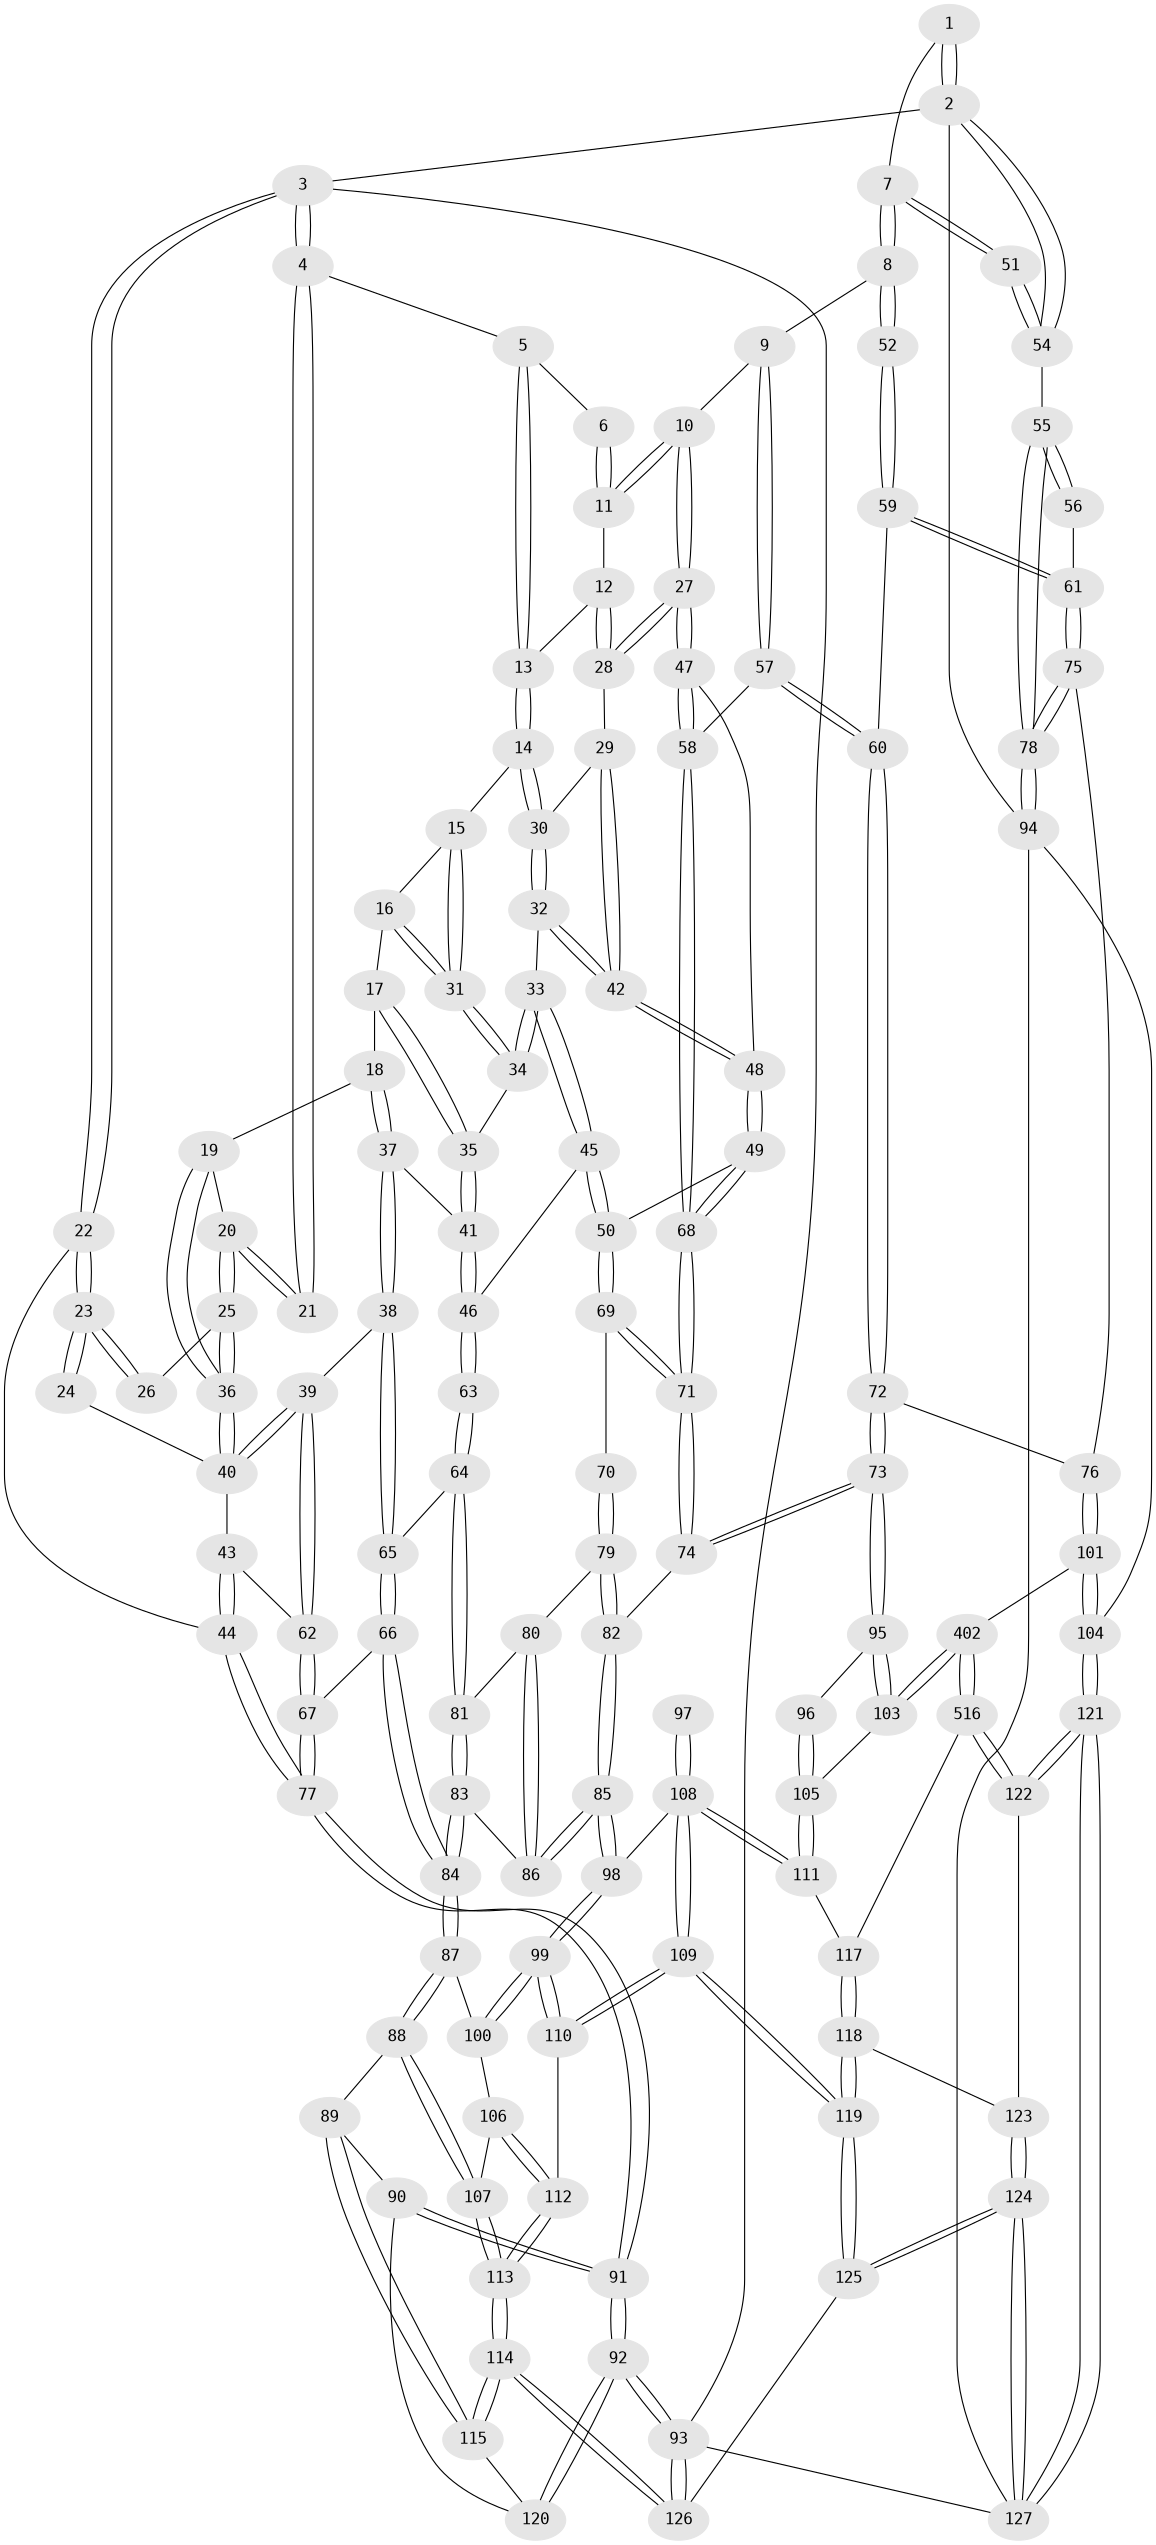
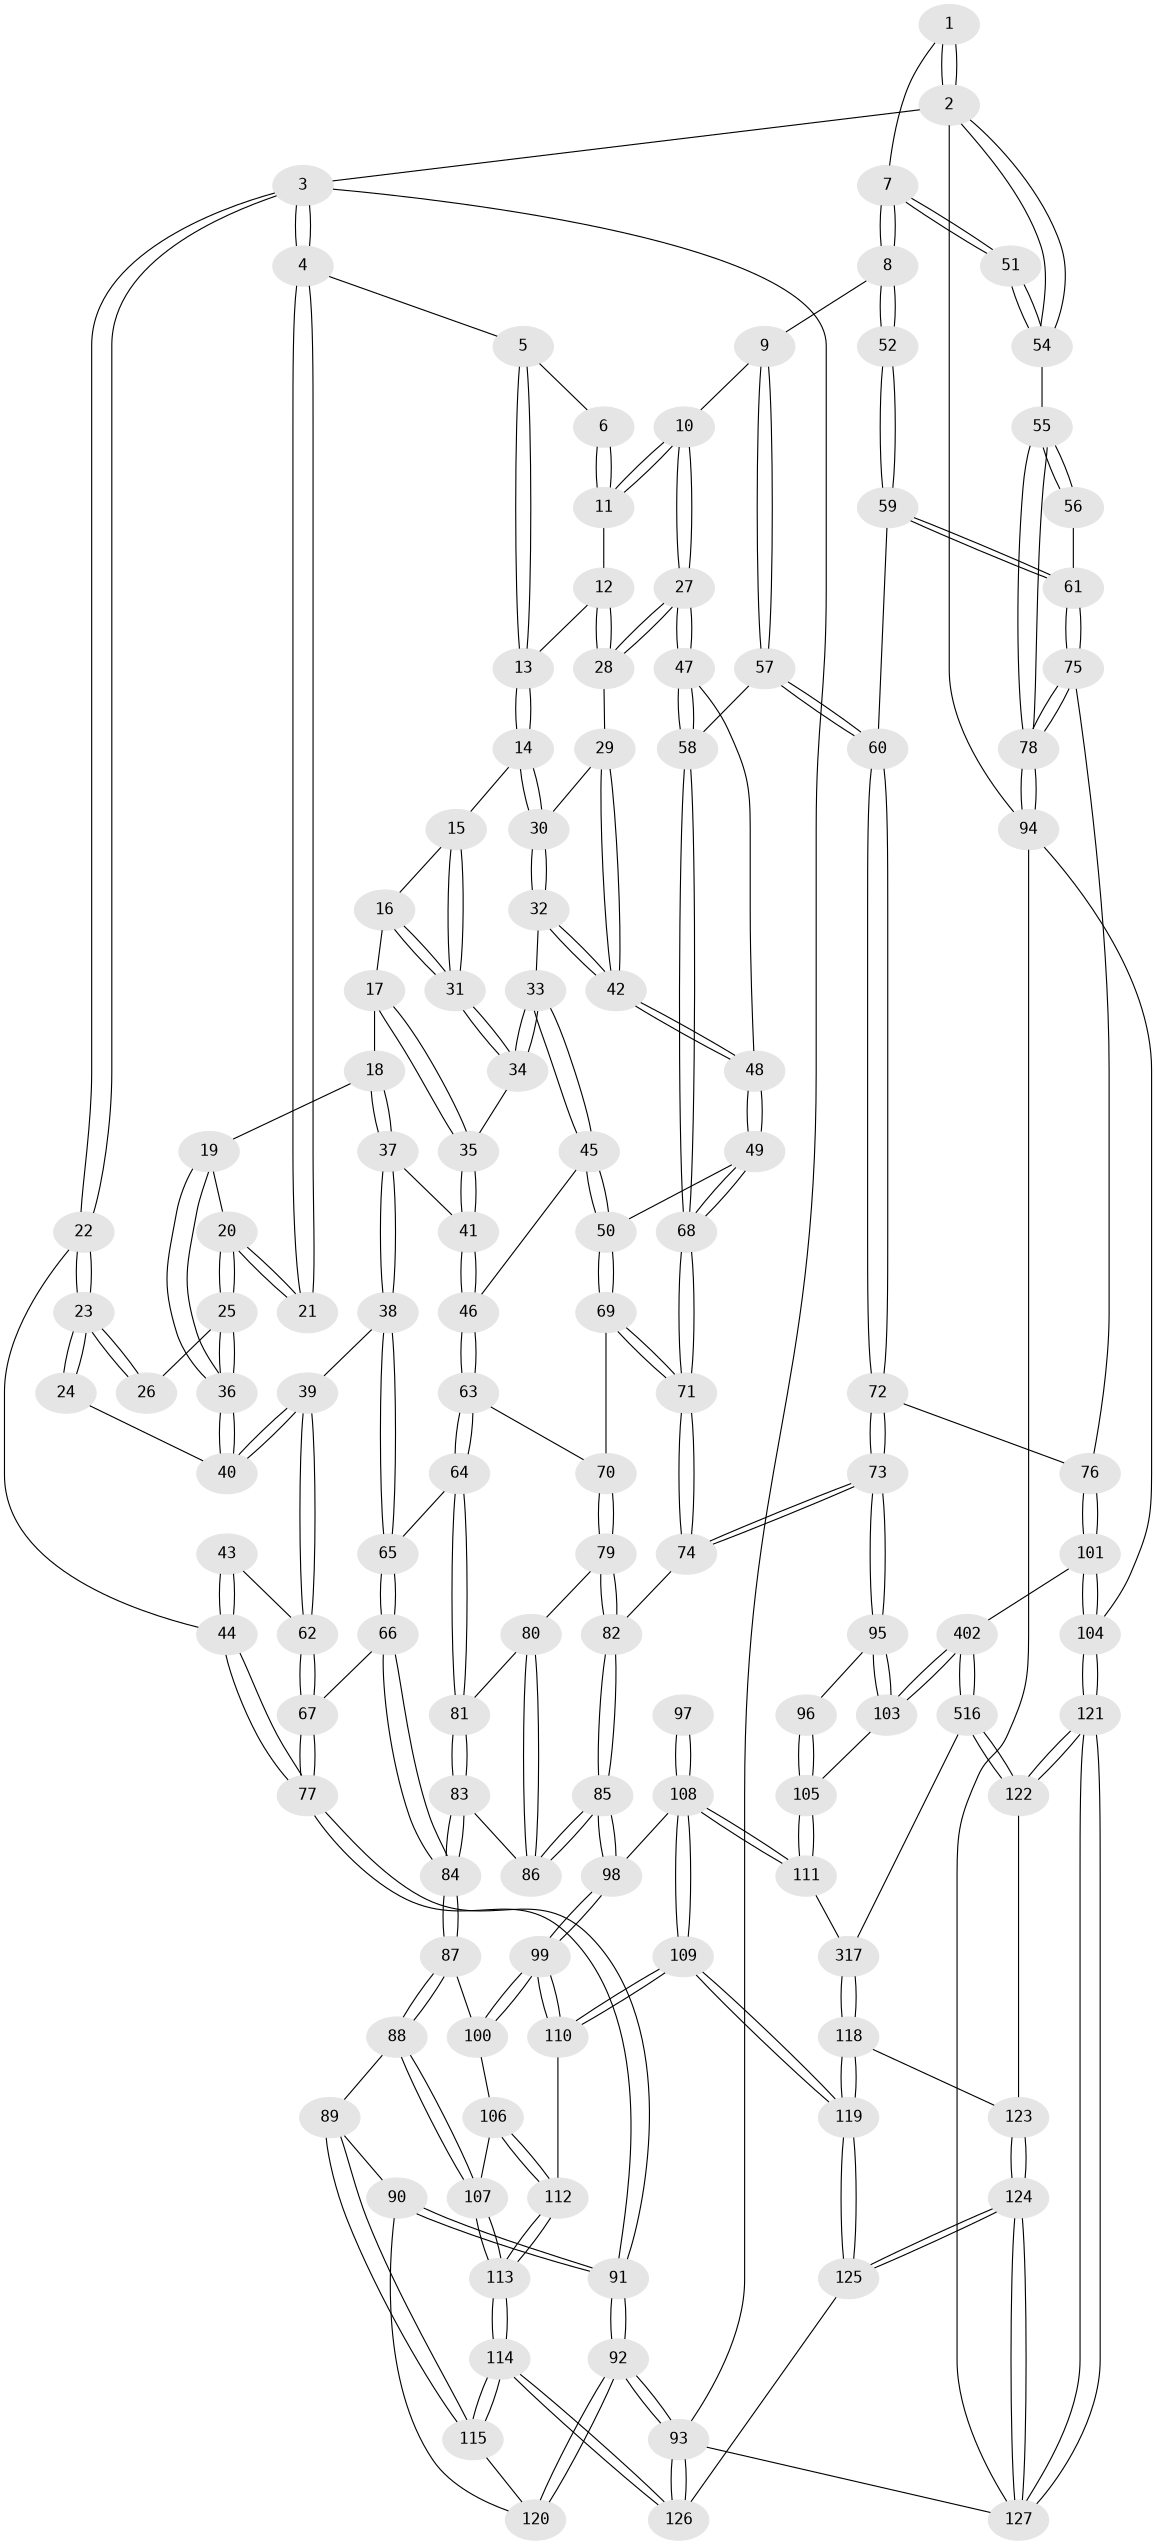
none -> (537, 1433)
(227, 1514) -> none
(849, 1957) -> (849, 1957)
